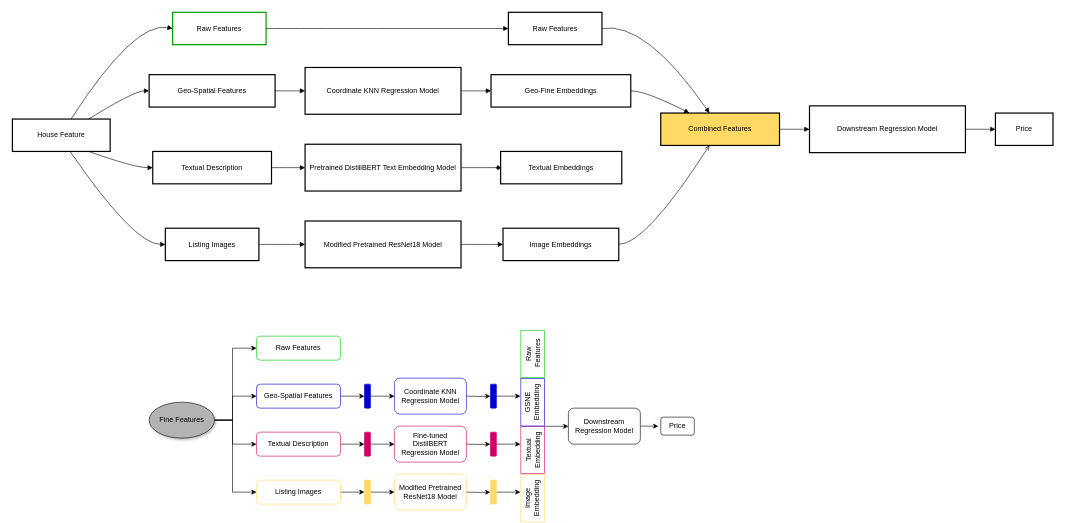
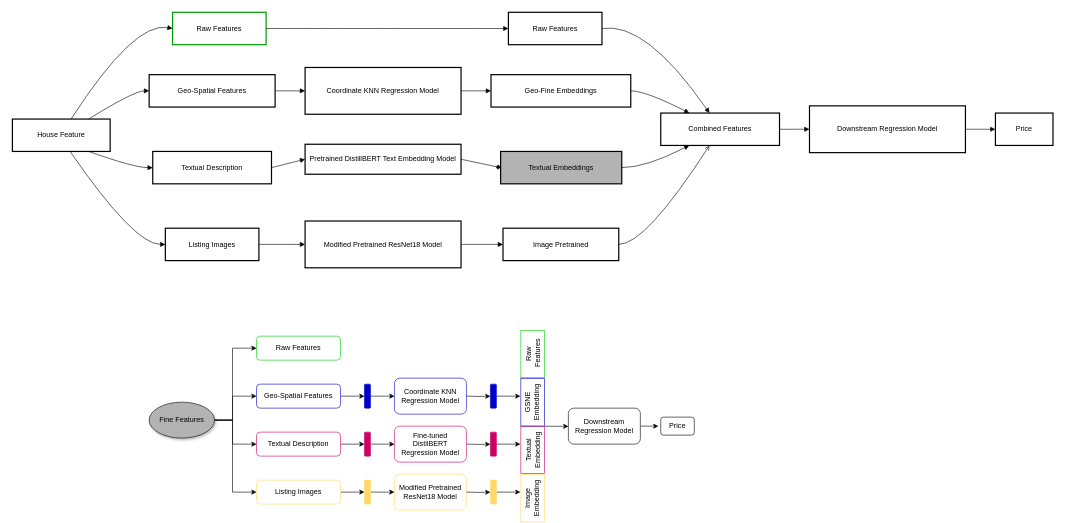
(720, 129) -> (720, 129)
none -> (655, 161)
(383, 168) -> (383, 159)
(561, 168) -> (561, 168)
(561, 245) -> (561, 245)
